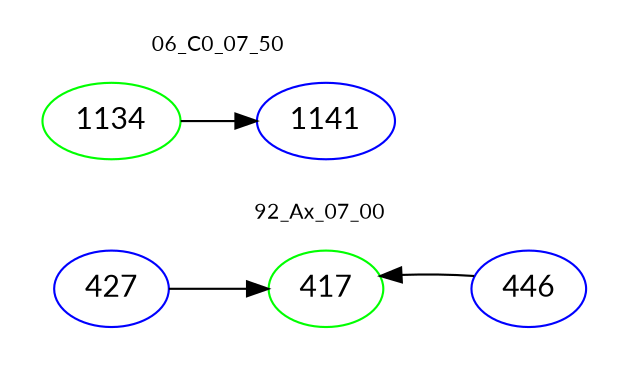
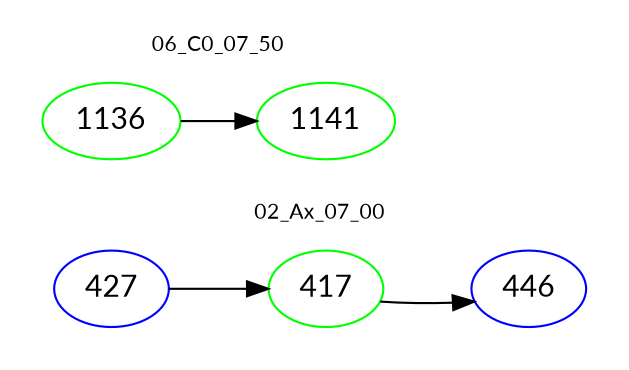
(111, 121) -> (111, 121)
(326, 121) -> (326, 121)
(320, 213) -> (320, 213)
(438, 275) -> (417, 303)
